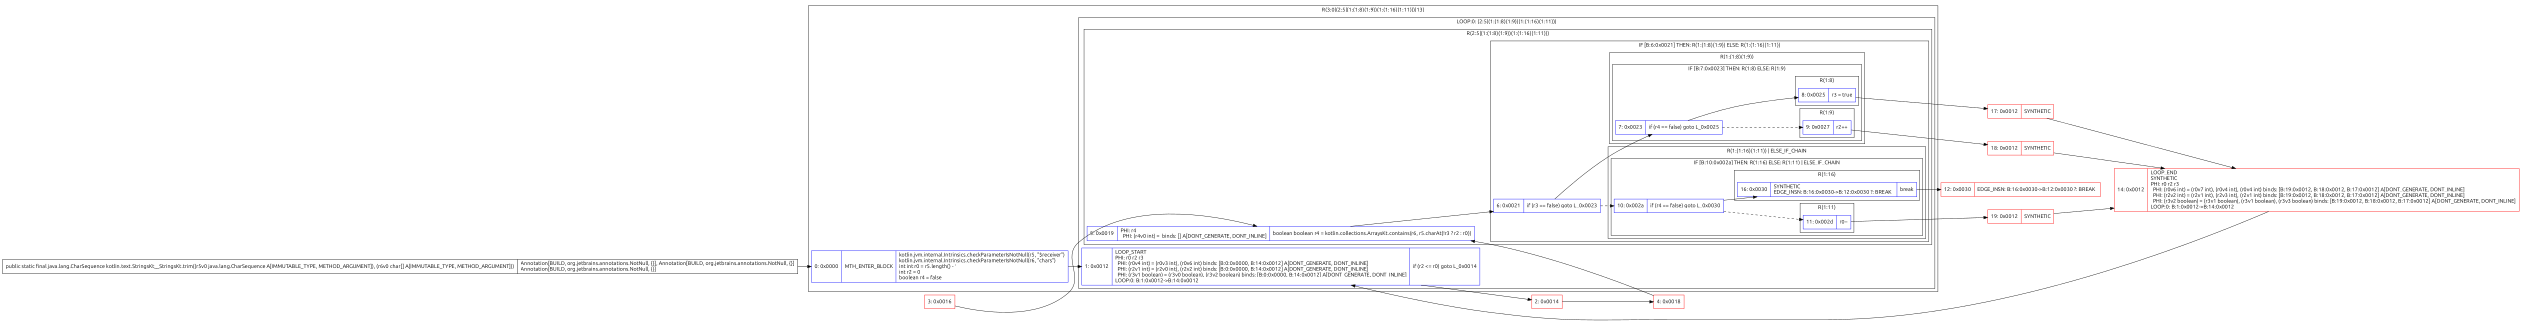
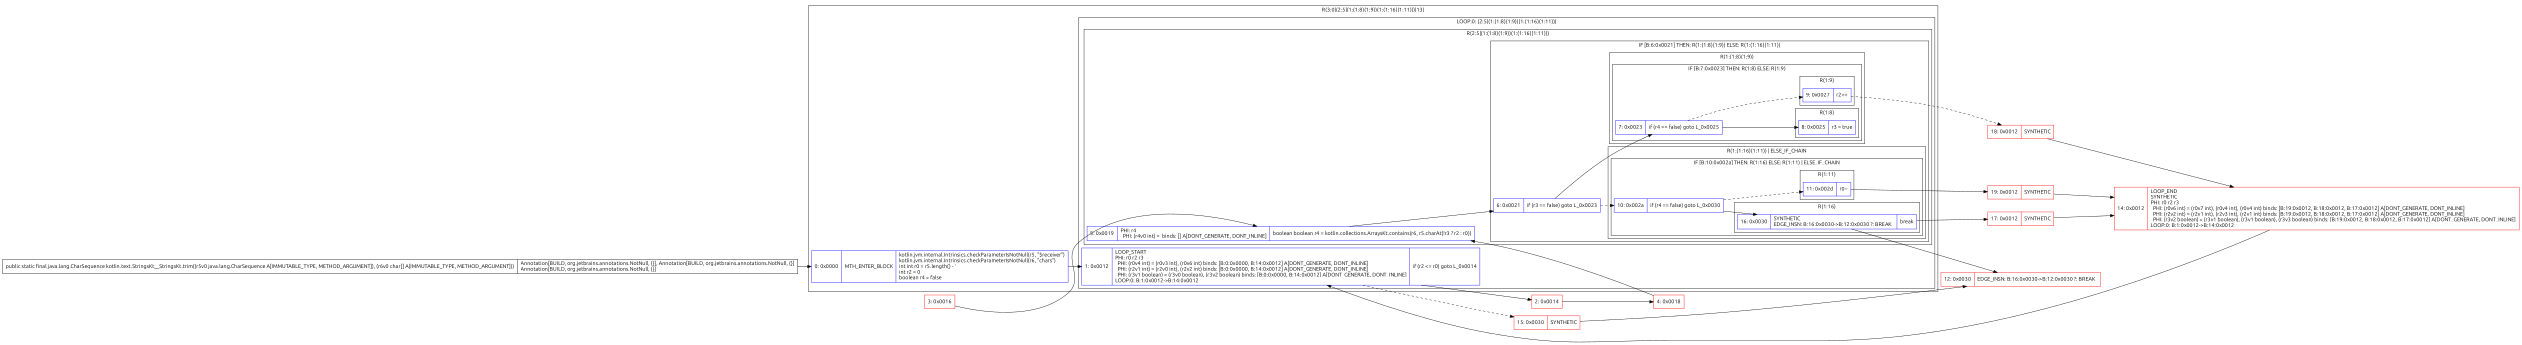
(1920, 103) -> (1950, 220)
(1918, 137) -> (1926, 105)
none -> (1547, 323)
